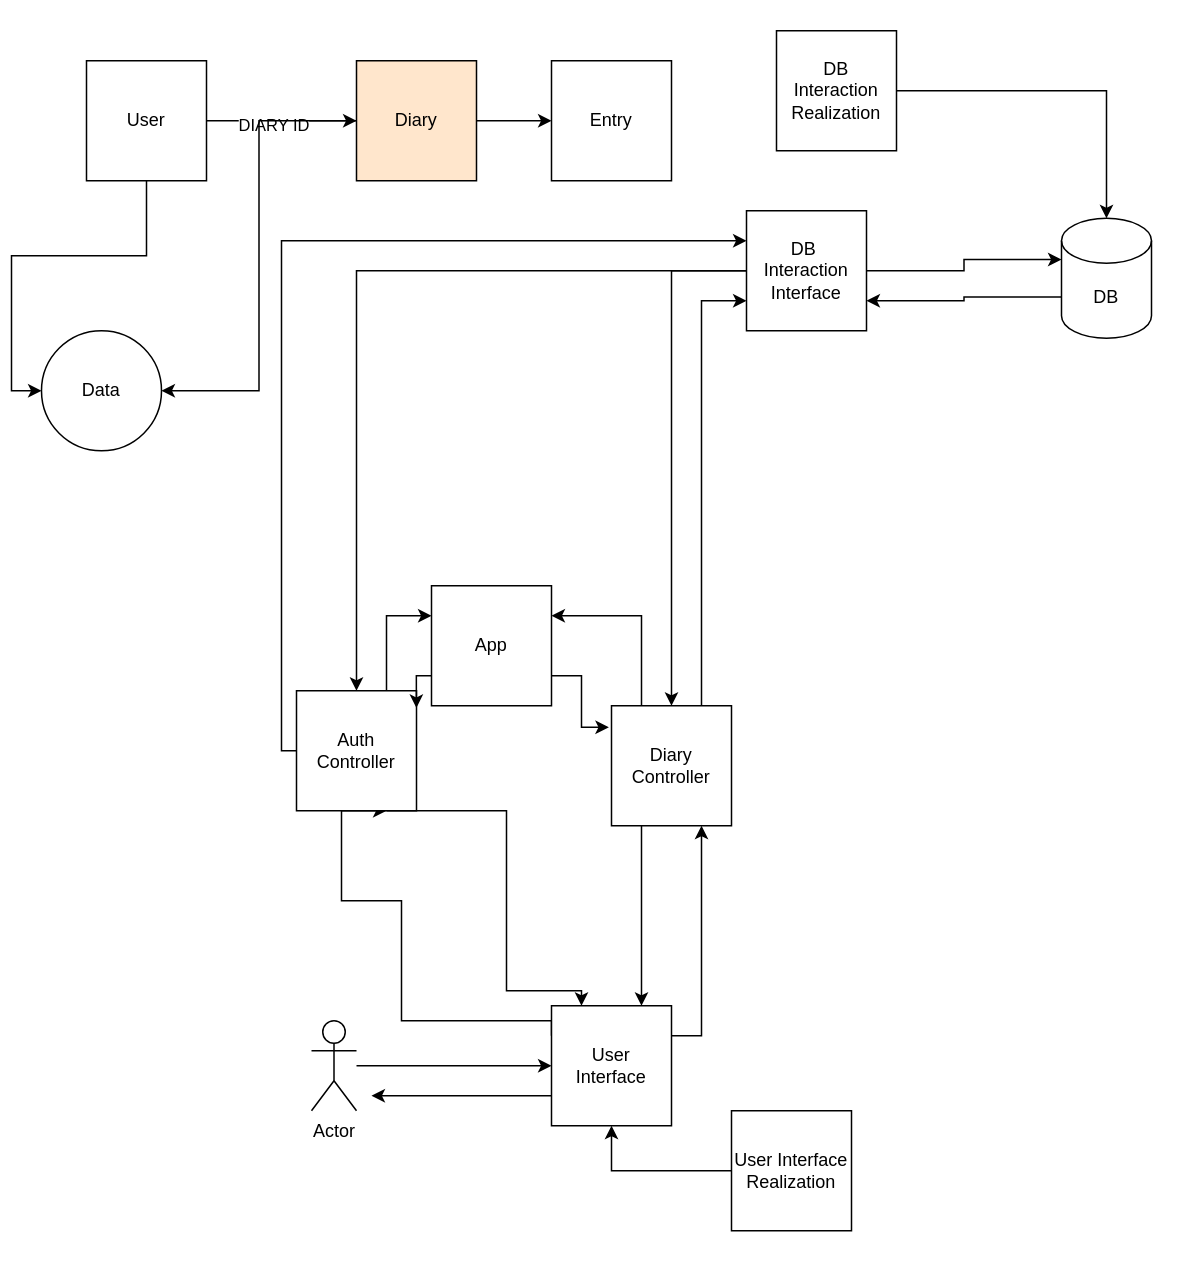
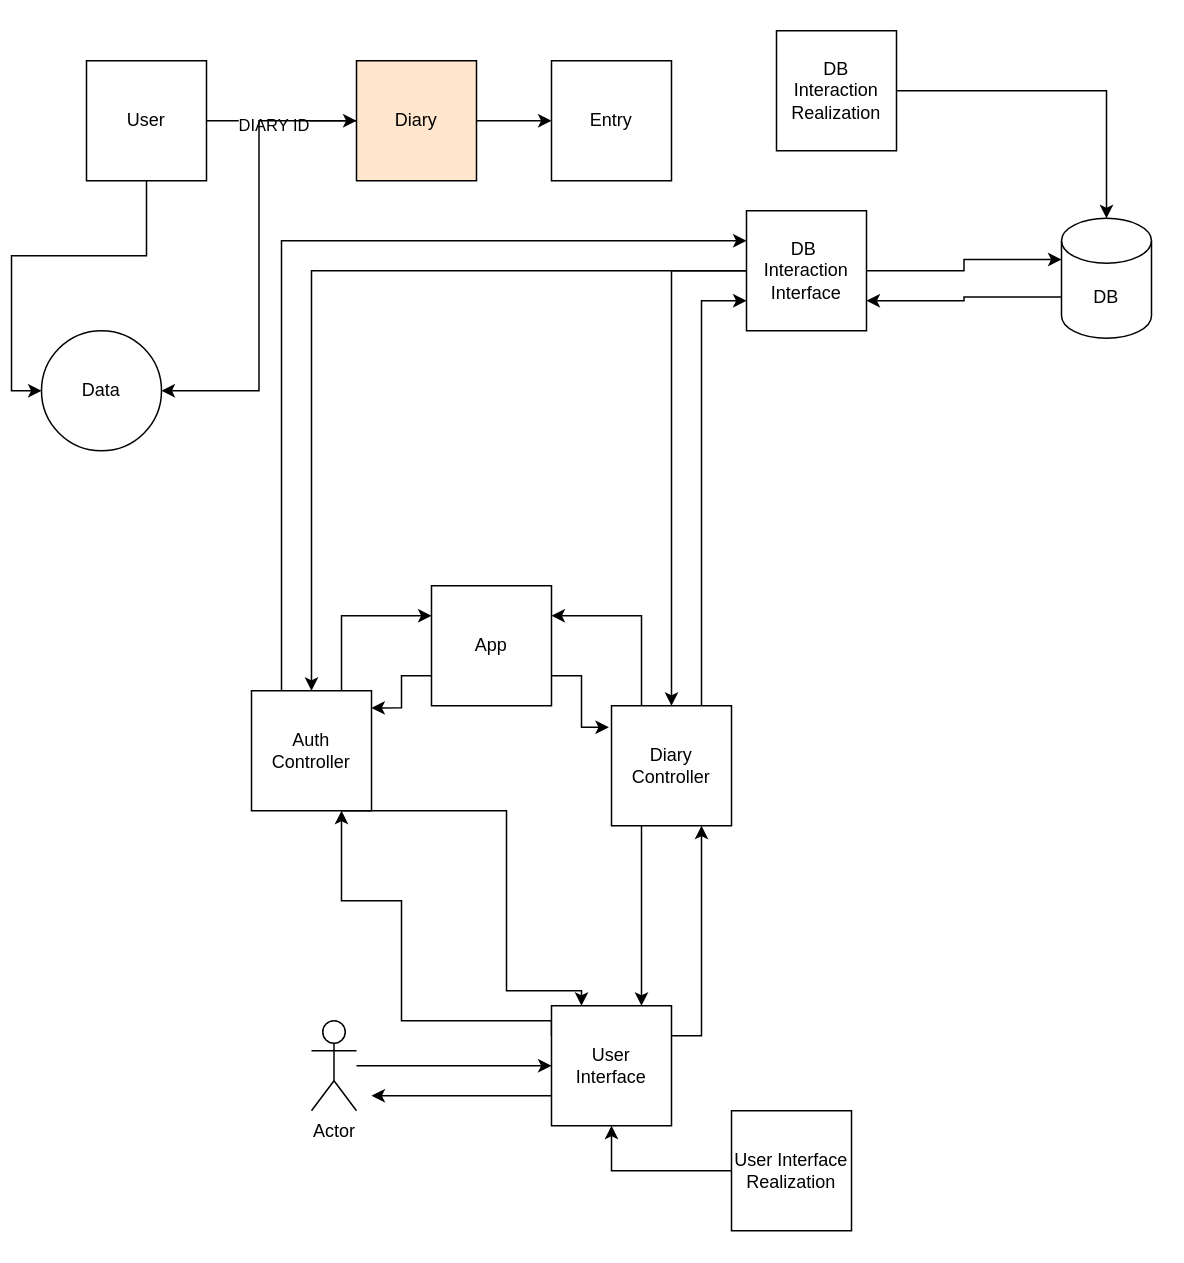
(356, 751) -> (311, 751)
